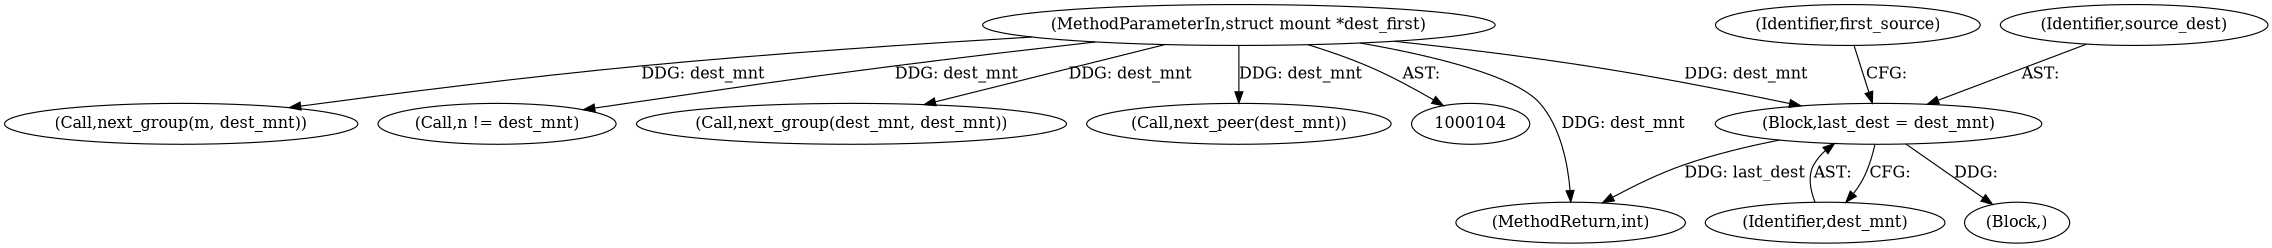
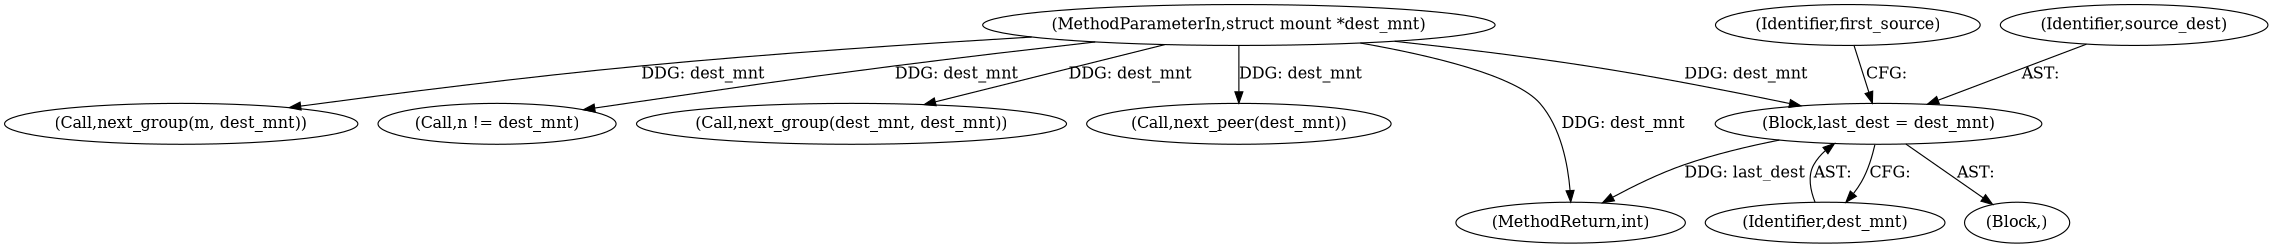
(1239, 25) -> (1239, 25)
(1471, 124) -> none
(1979, 173) -> (1979, 173)
